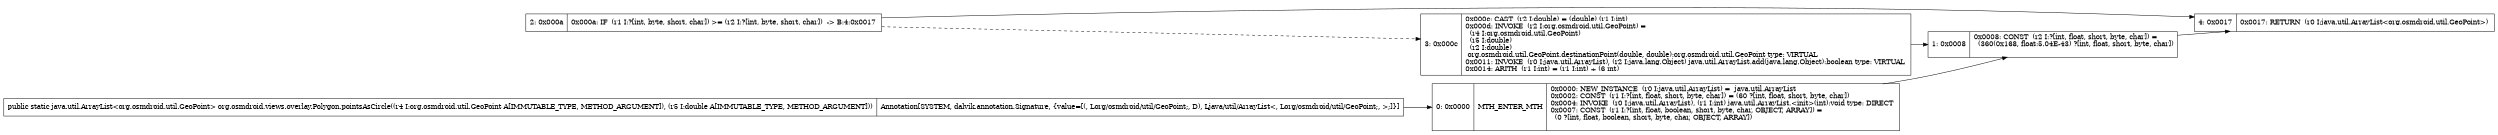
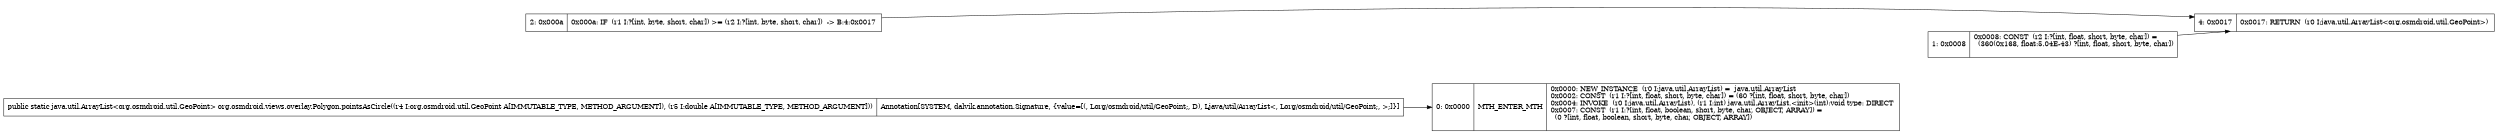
(1666, 45) -> none
(1943, 73) -> none
